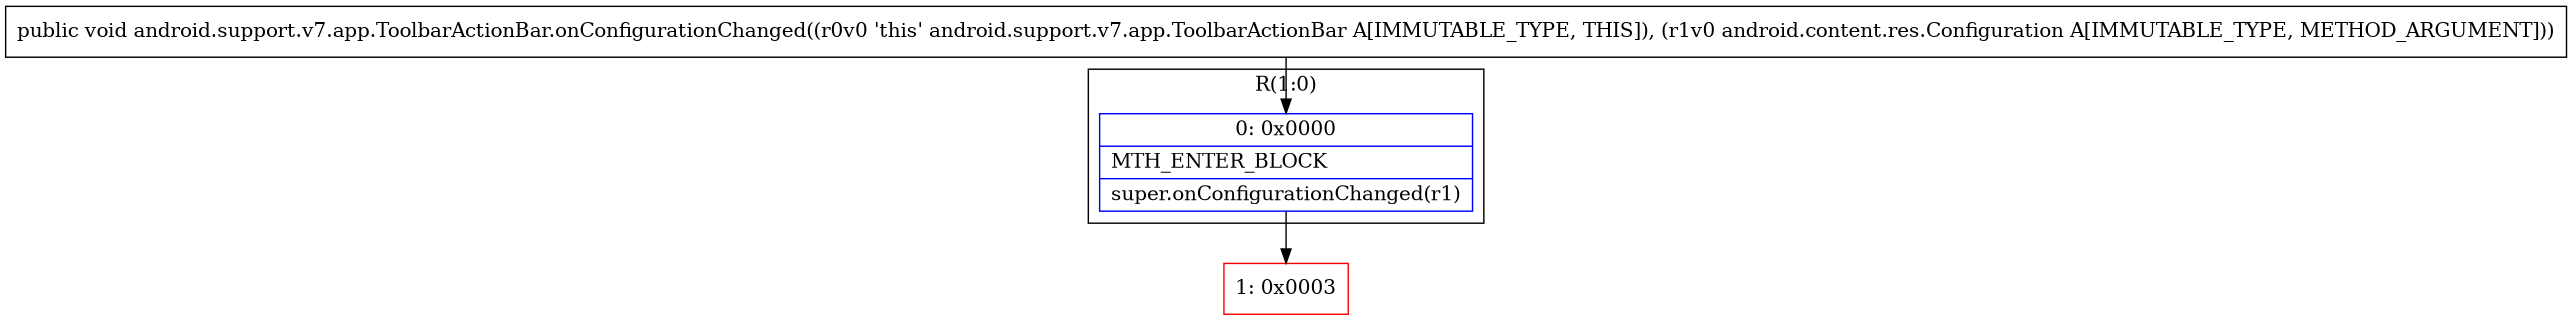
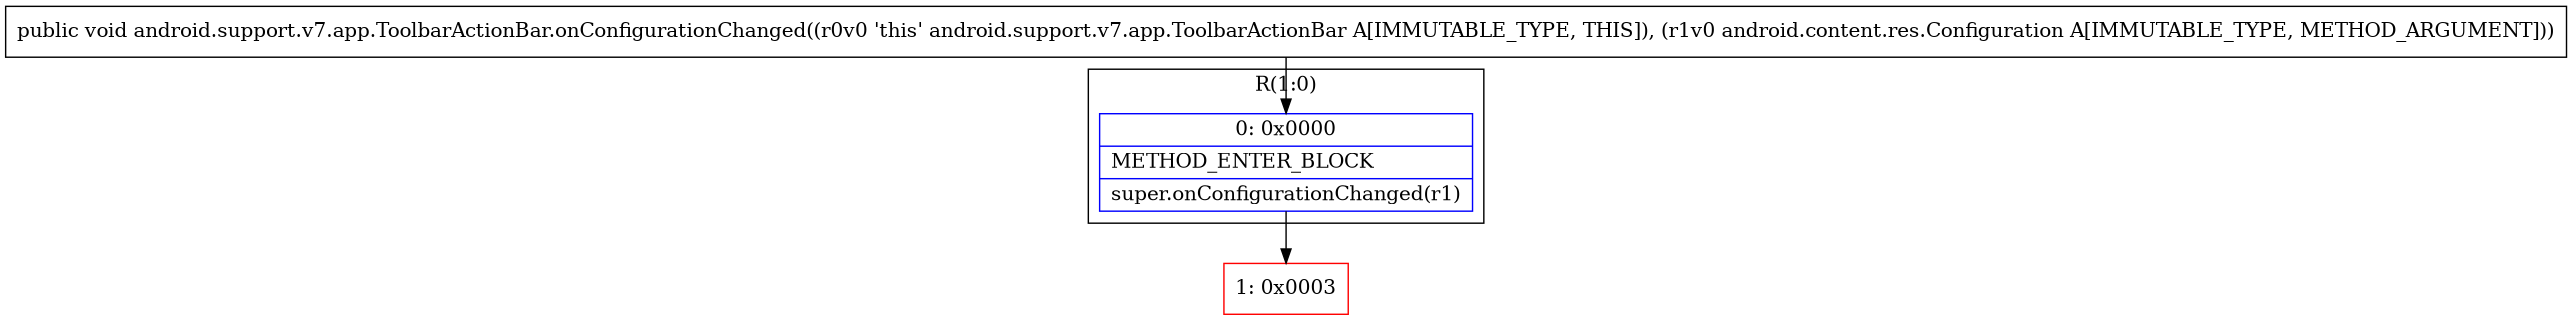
(1220, 162) -> (1243, 162)
